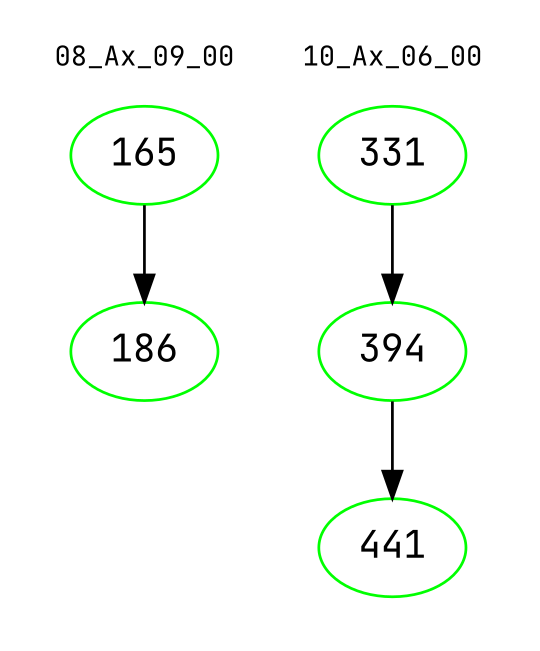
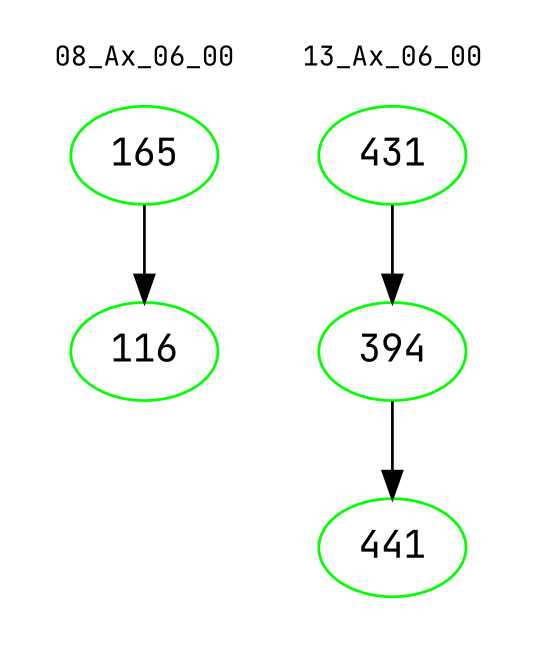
(146, 59) -> (146, 59)
(394, 59) -> (394, 59)
(392, 155) -> (392, 155)
(144, 352) -> (144, 352)
